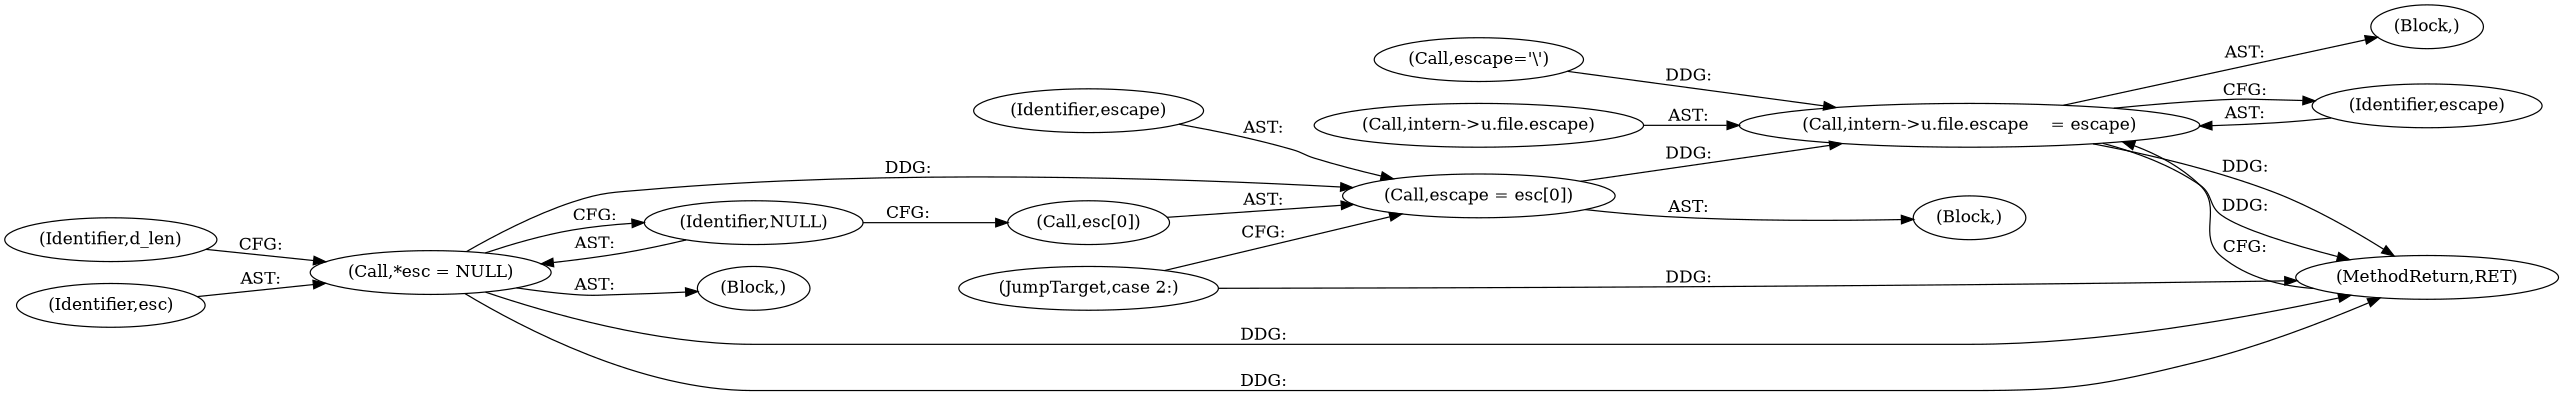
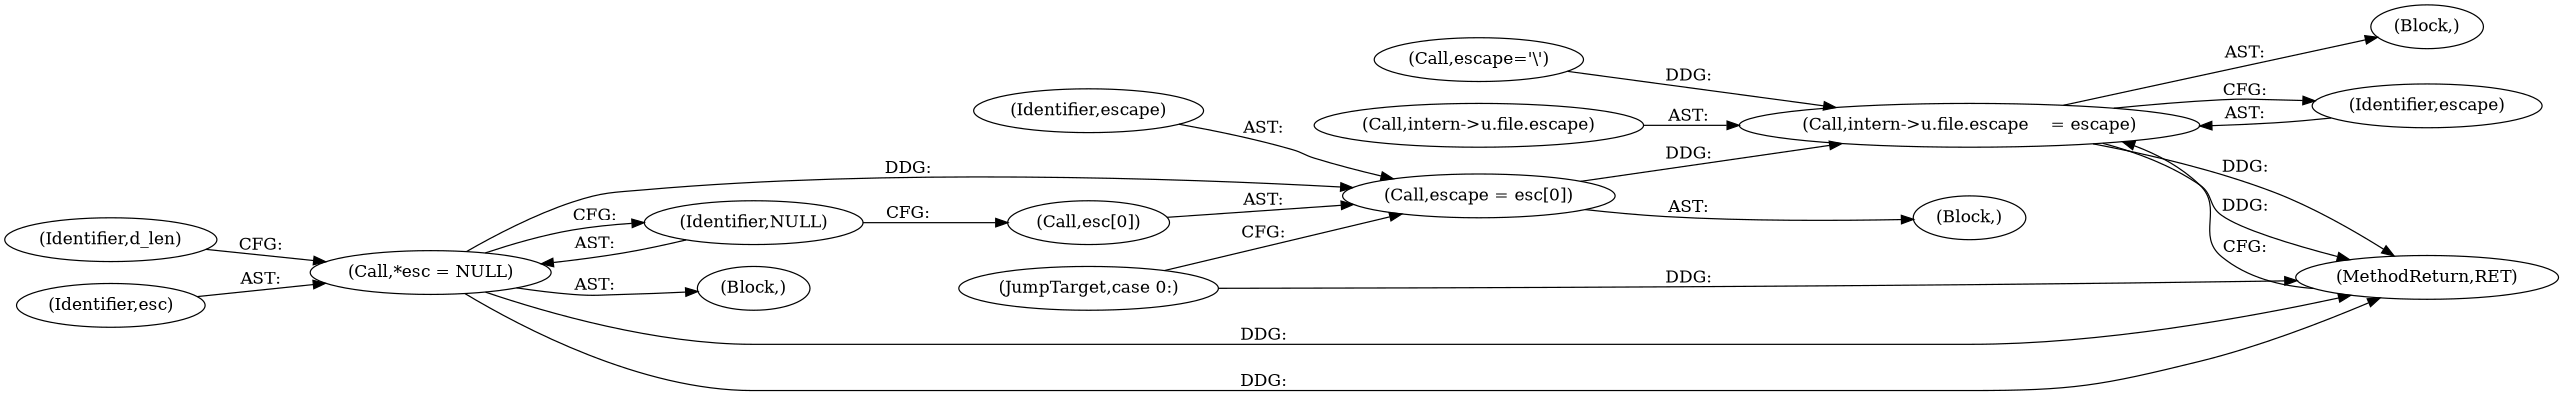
(1089, 288) -> (1089, 288)
